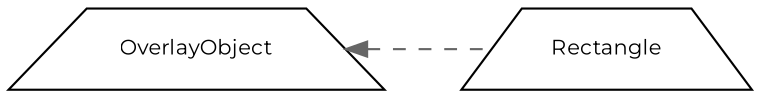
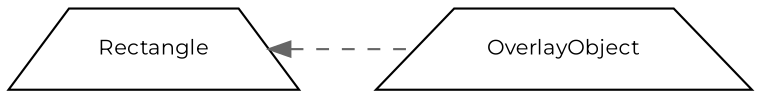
(429, 49) -> (353, 49)
